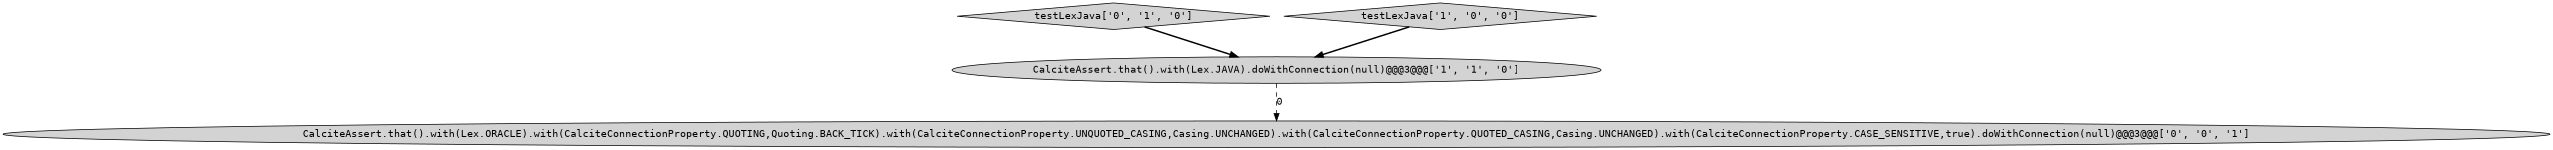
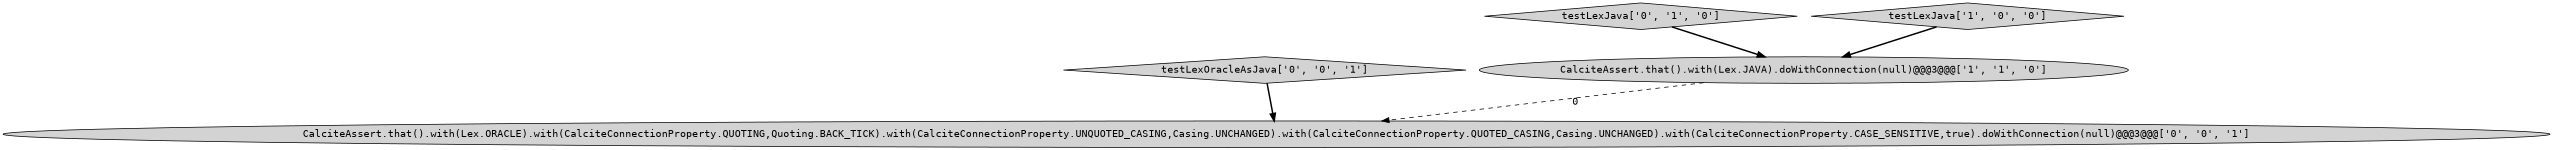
none -> (1265, 70)
